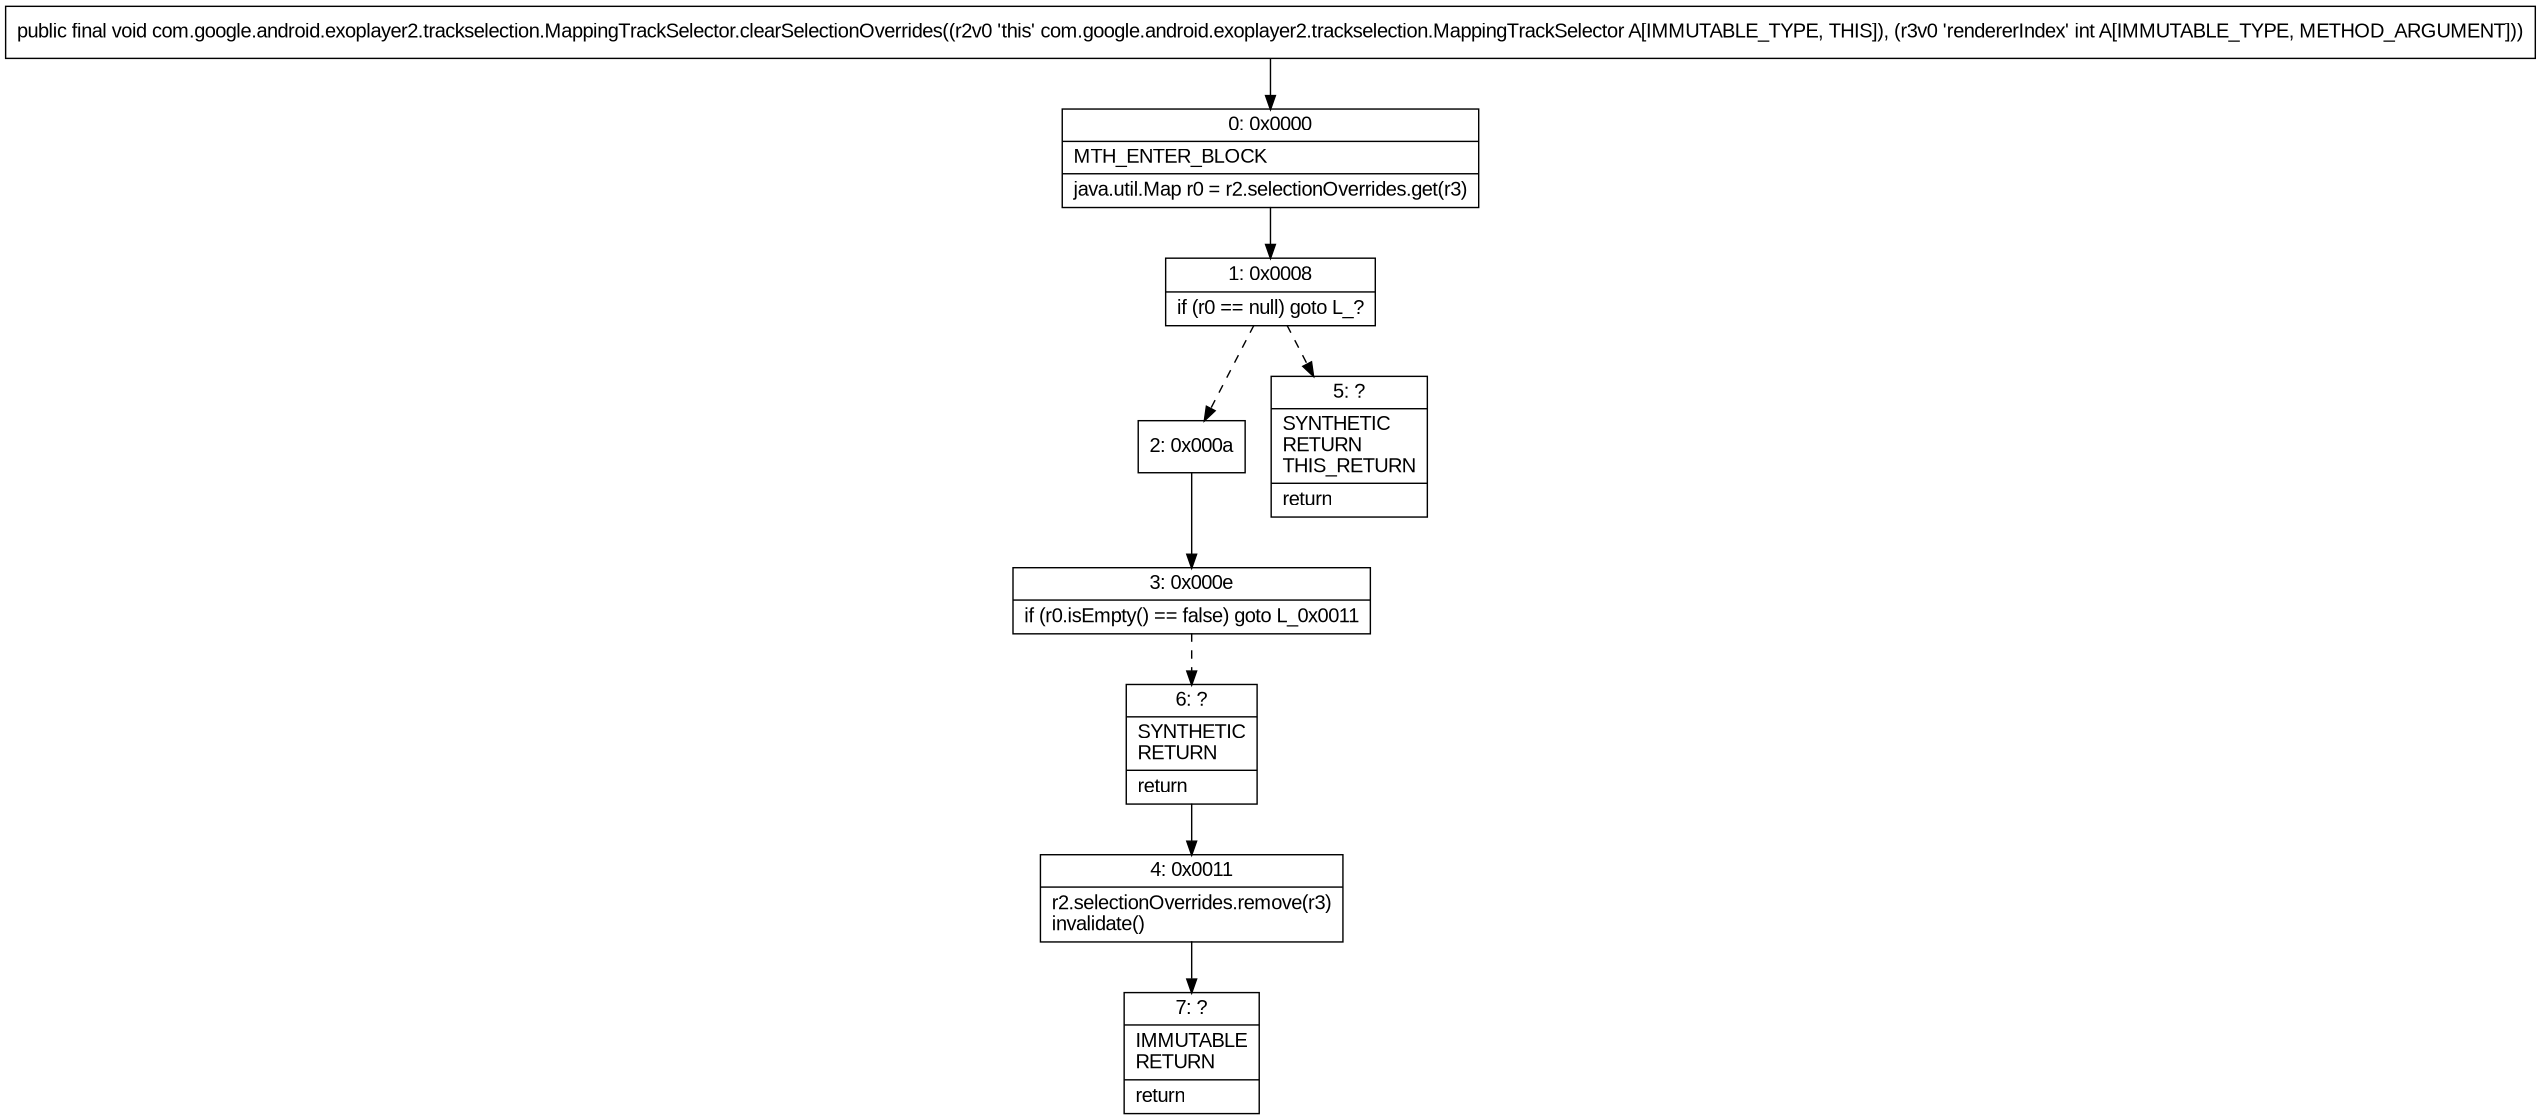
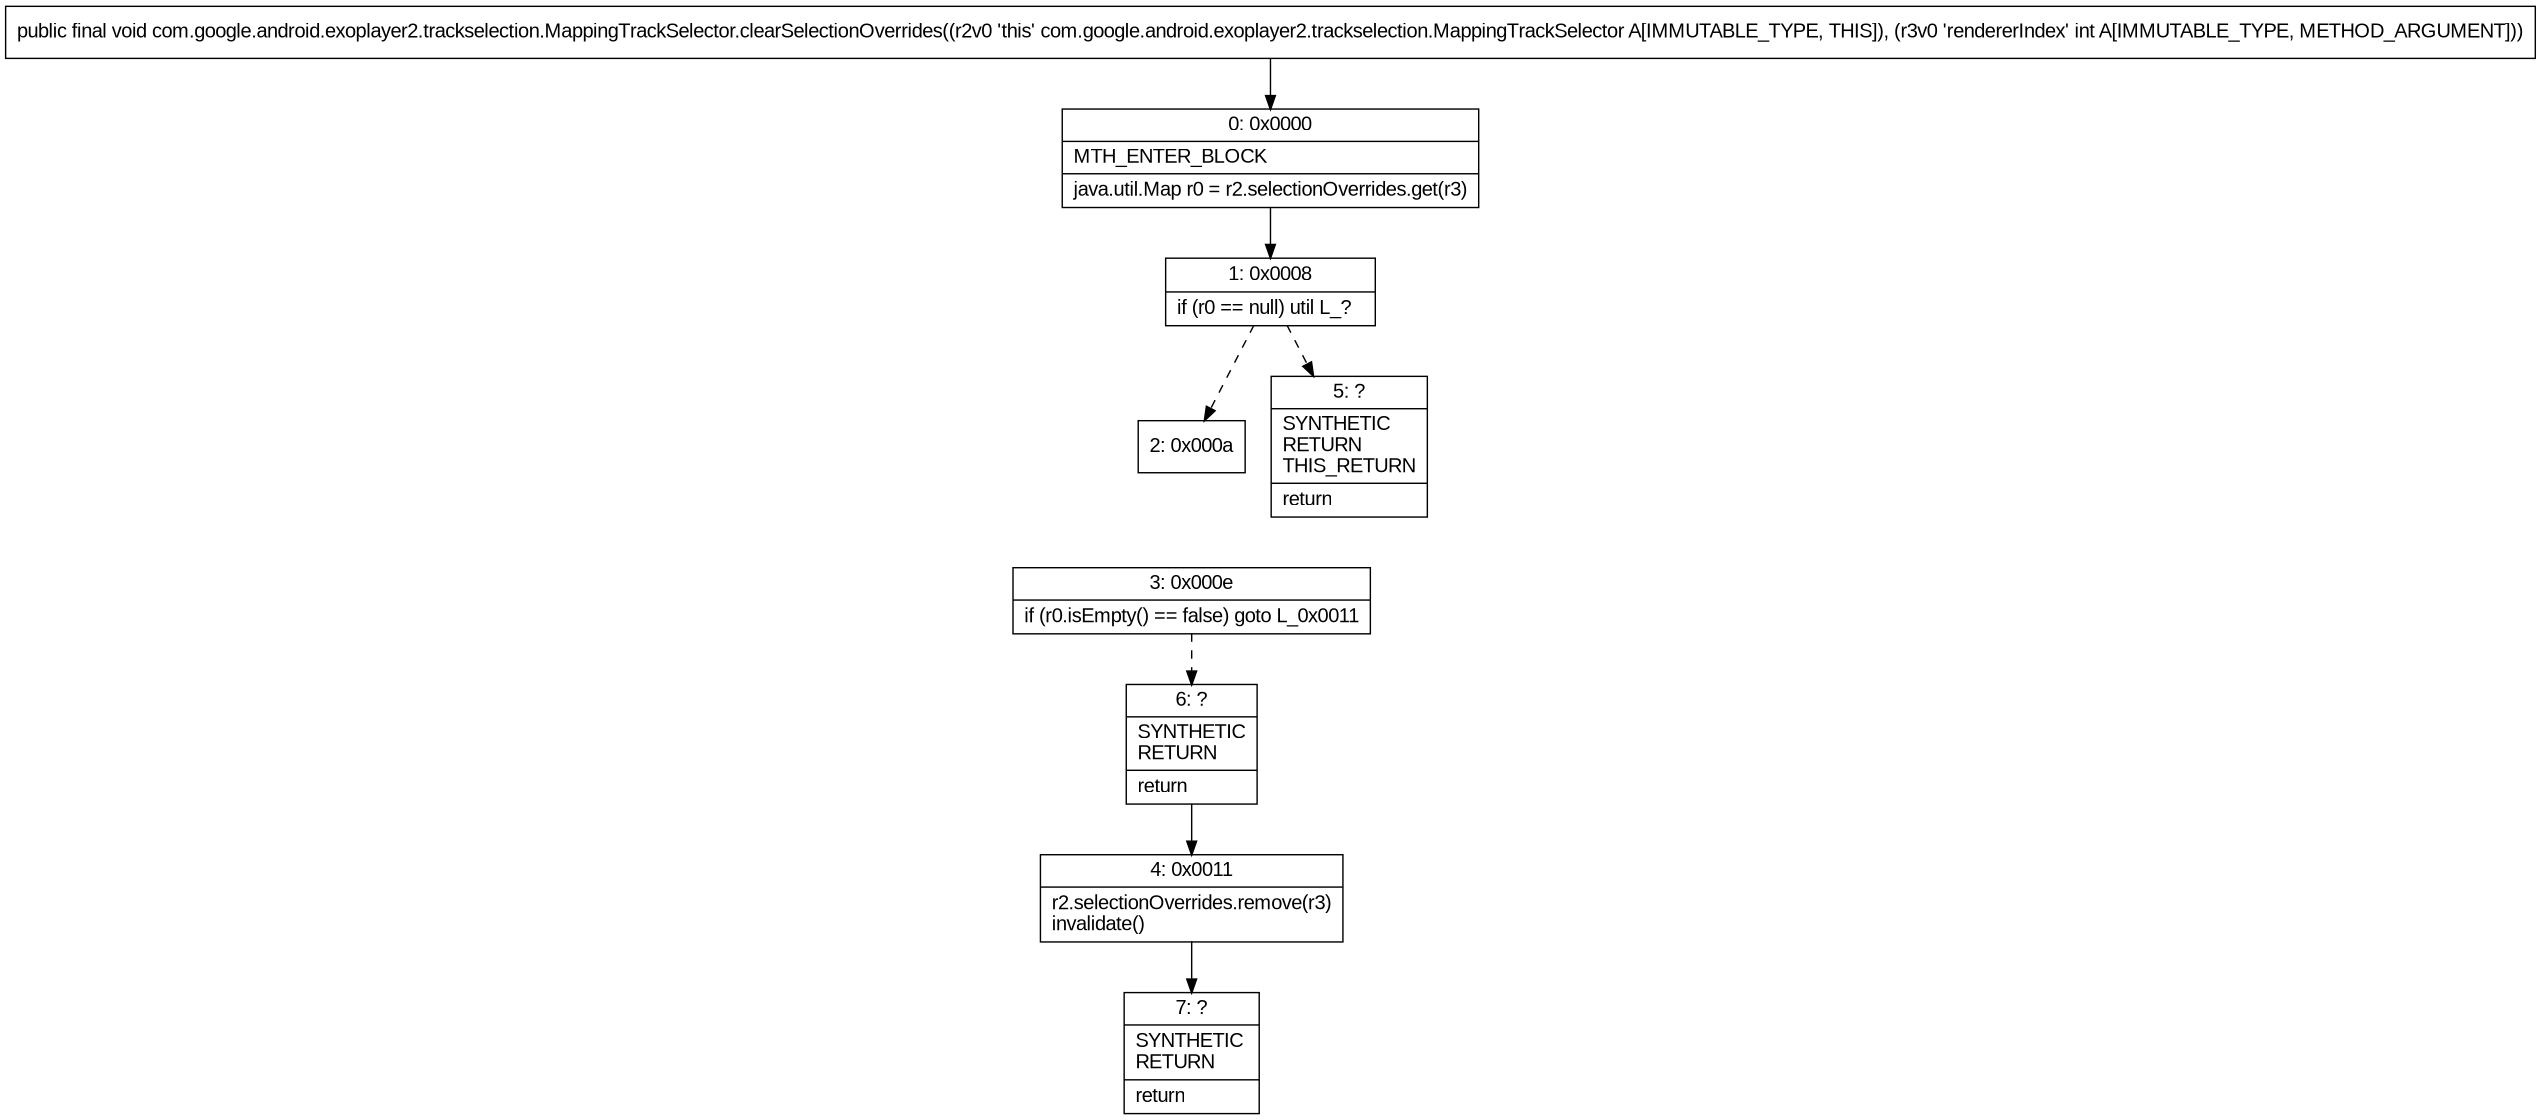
(1270, 308) -> (1264, 308)
(1192, 513) -> none
(1192, 1041) -> (1190, 1041)
